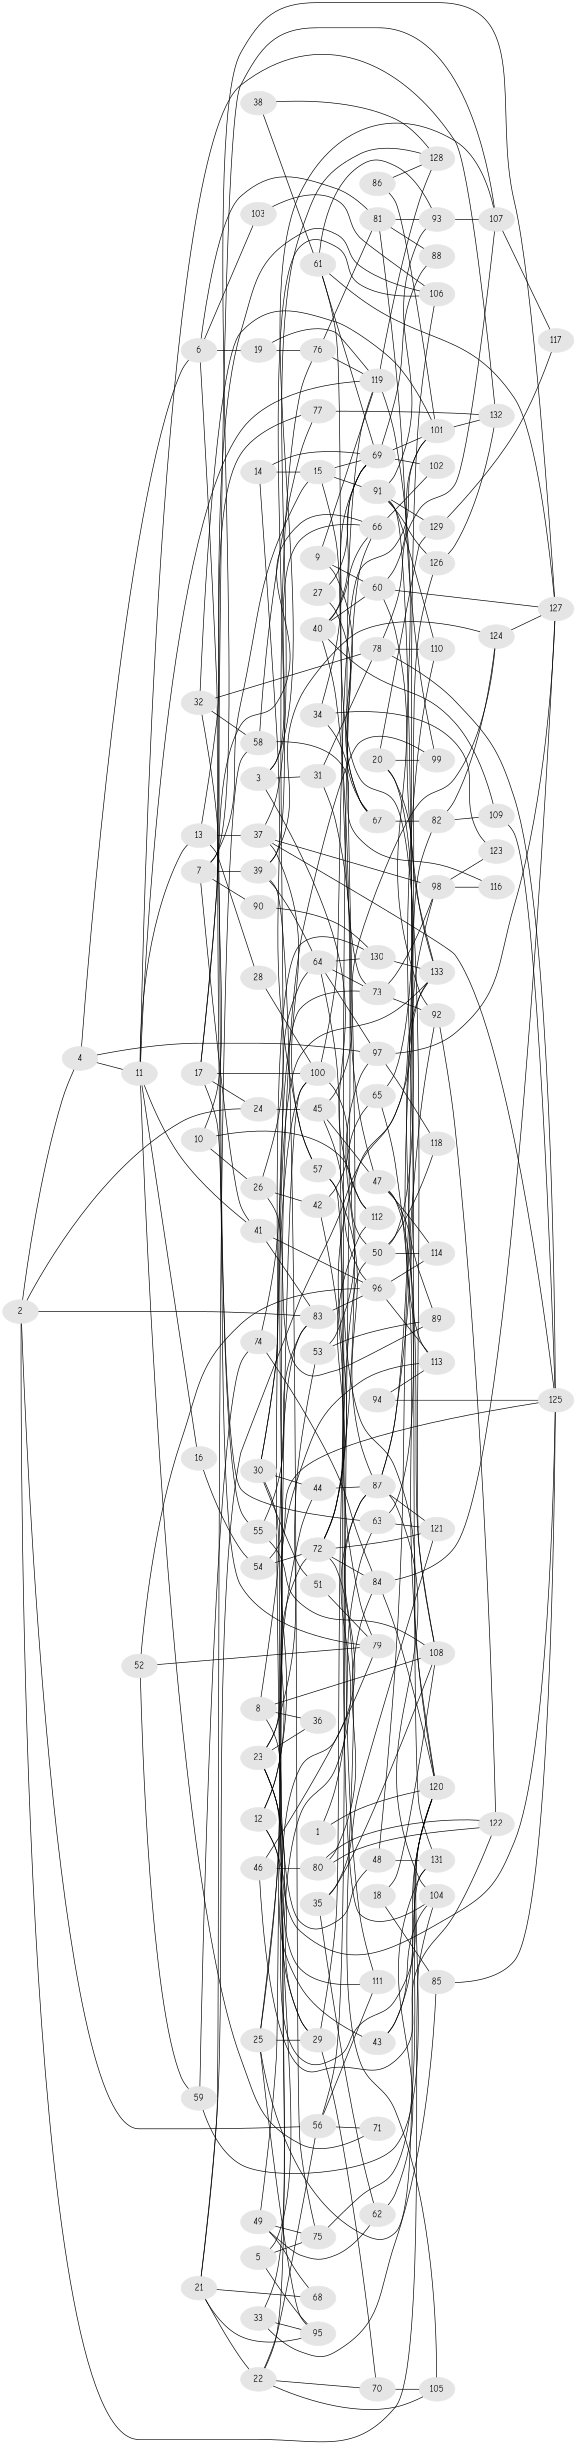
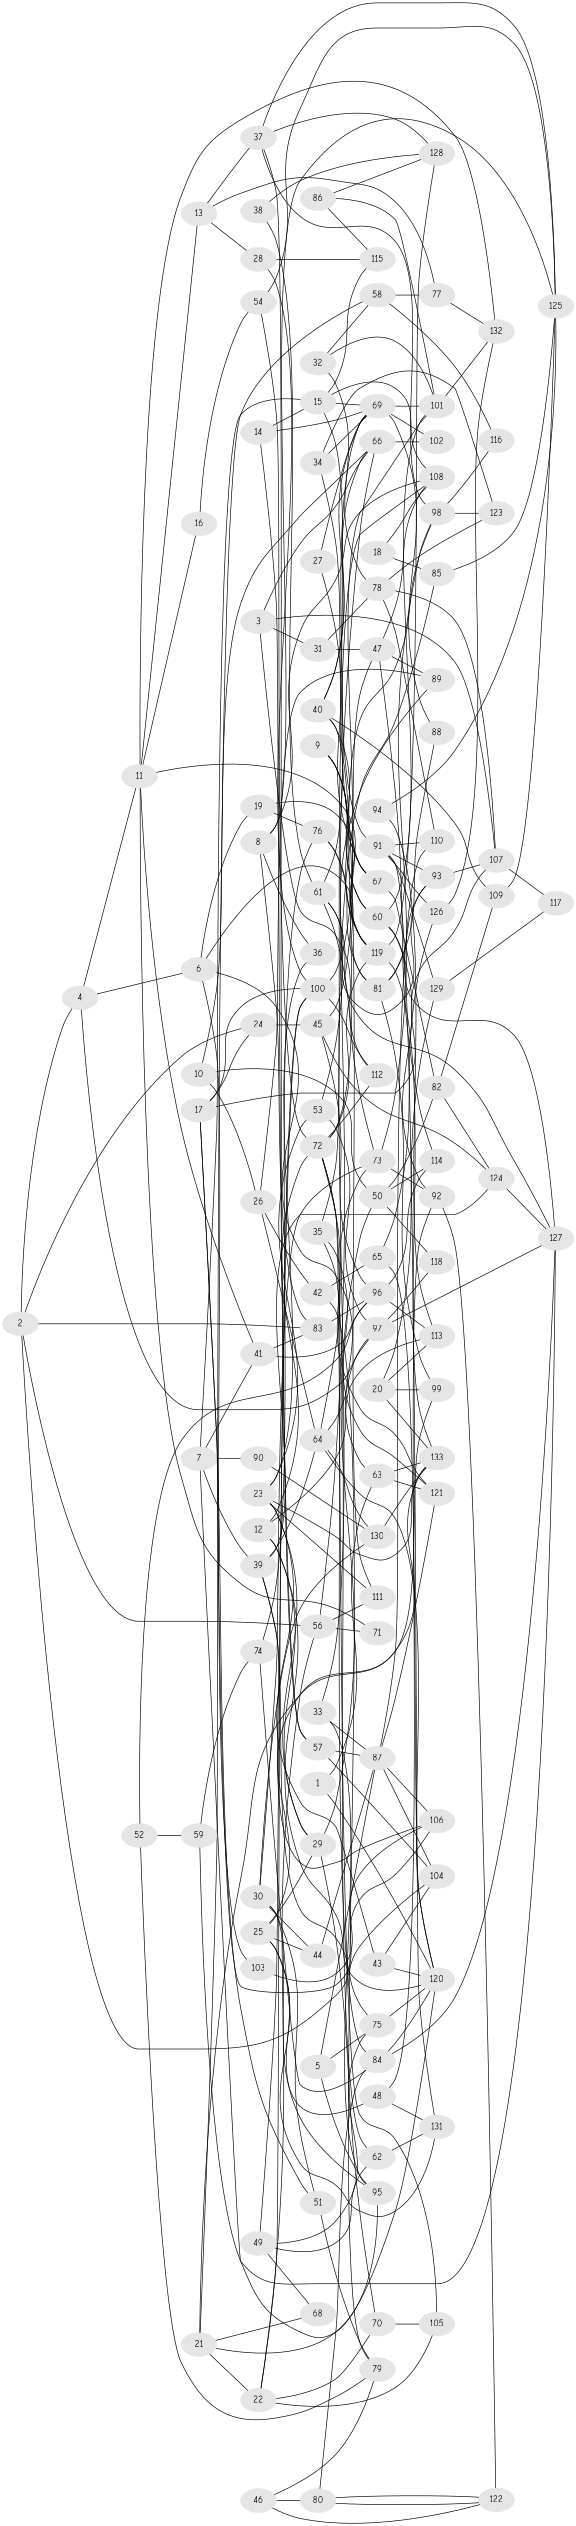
none -> (377, 259)
(542, 996) -> (434, 547)
(224, 1419) -> (221, 1665)
(258, 1532) -> none
